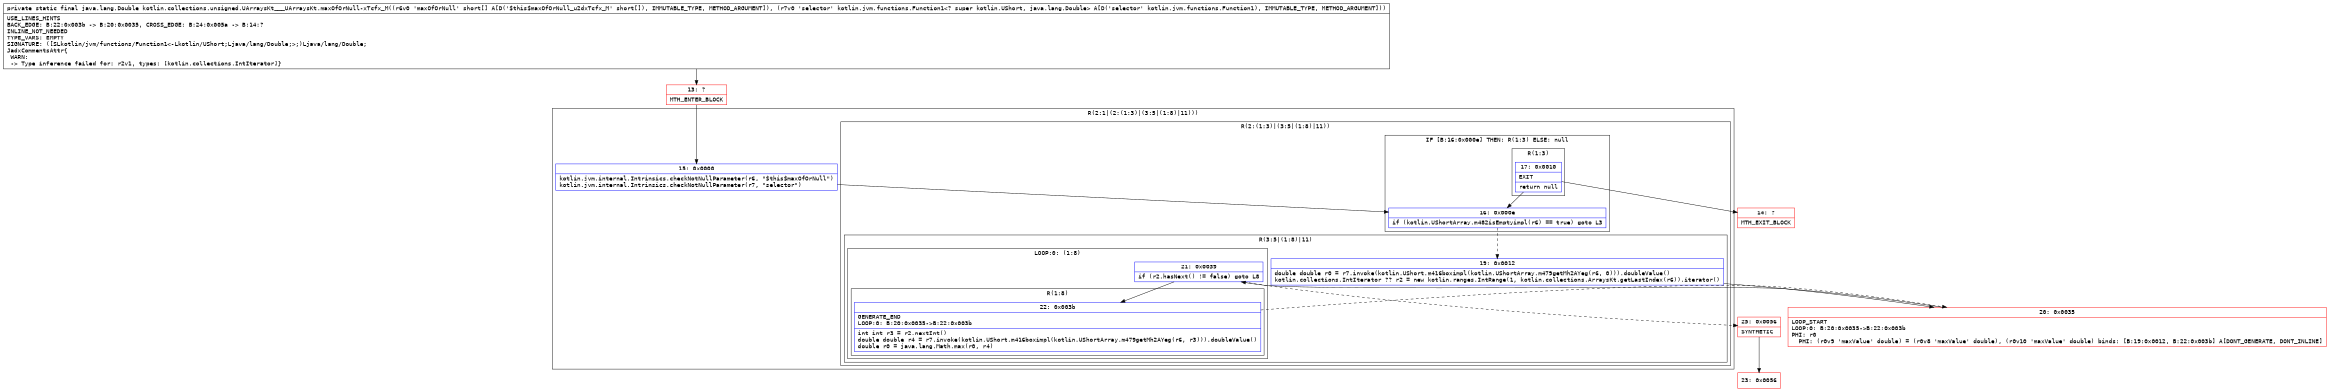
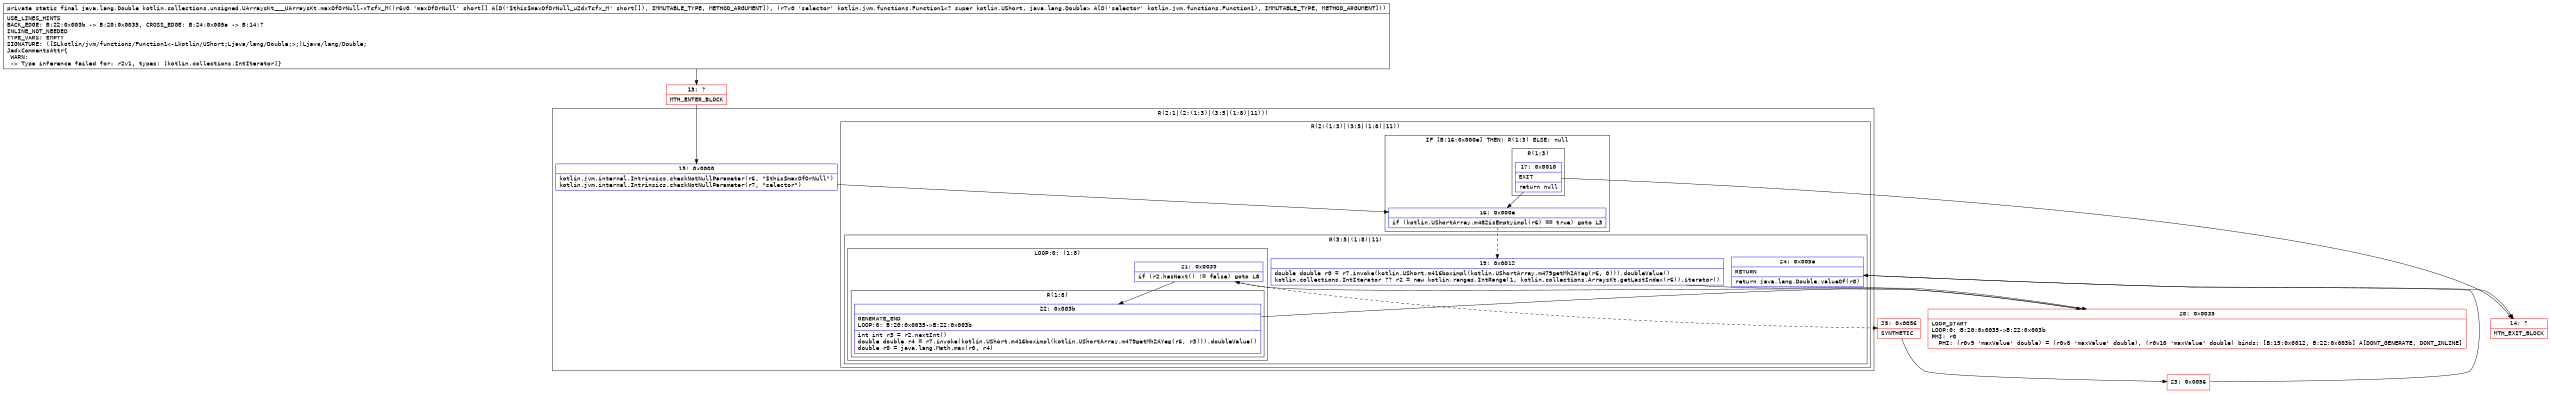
none -> (1798, 272)
(1551, 291) -> (1672, 295)
